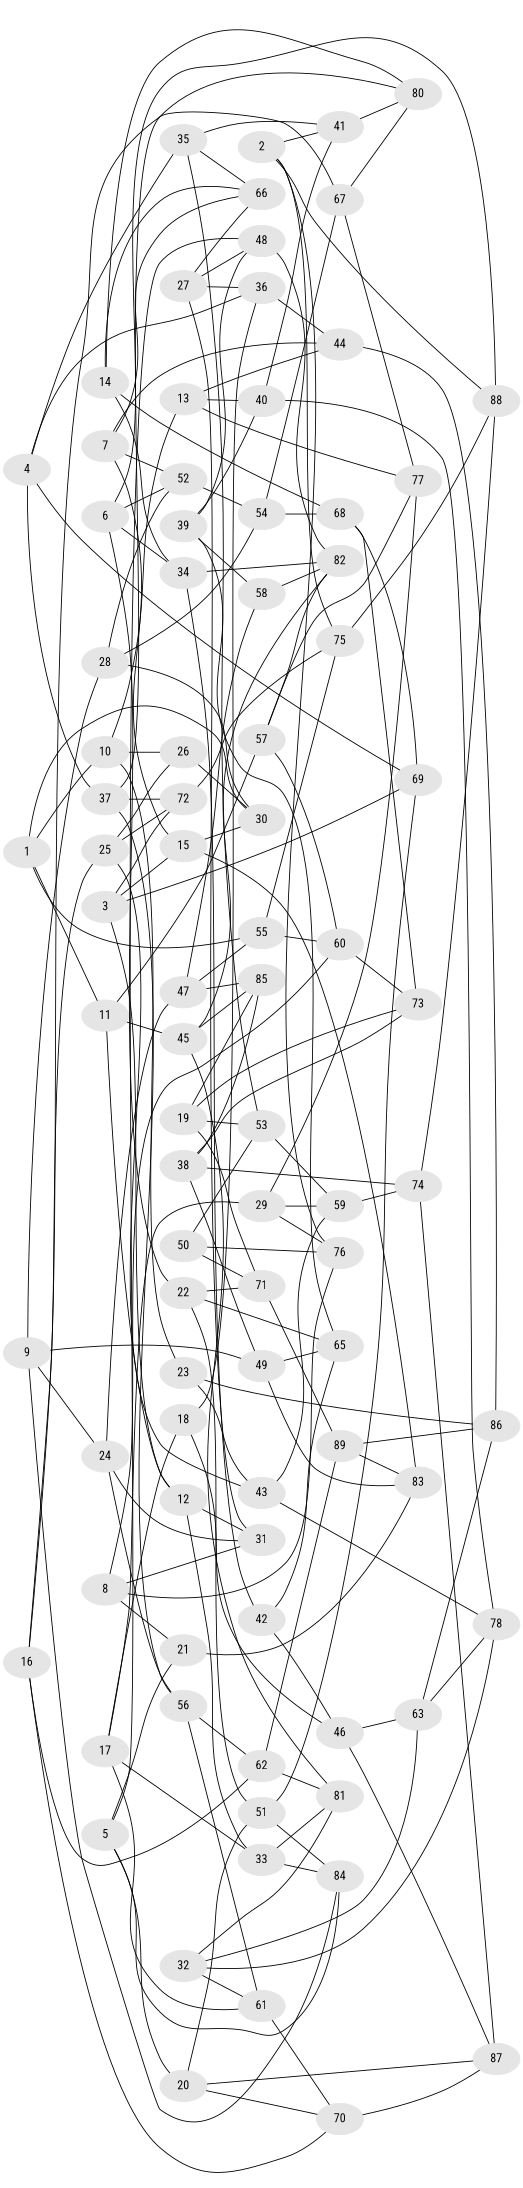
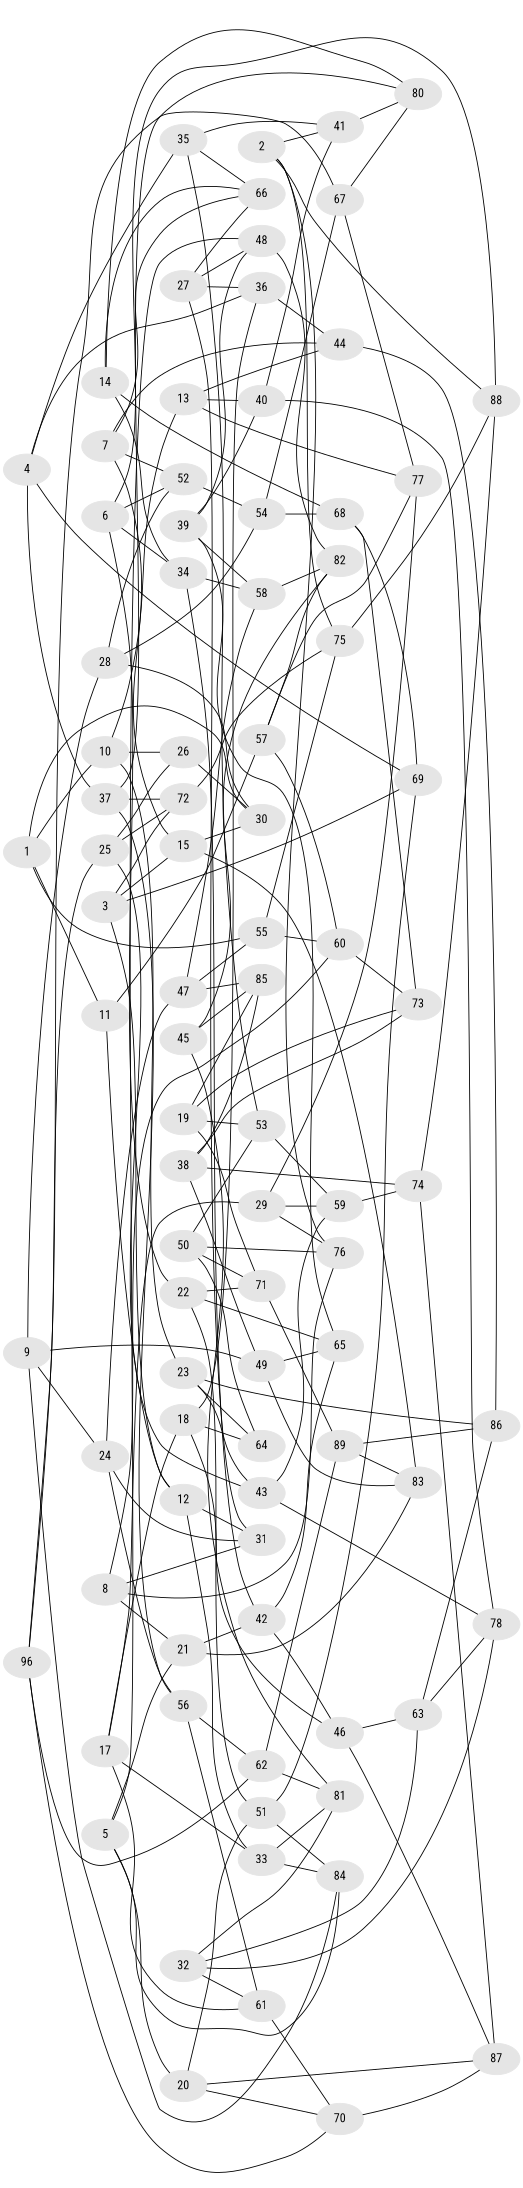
(262, 567) -> (223, 584)
(145, 1028) -> none
none -> (262, 1446)
none -> (223, 1635)
(27, 1663) -> (27, 1663)
